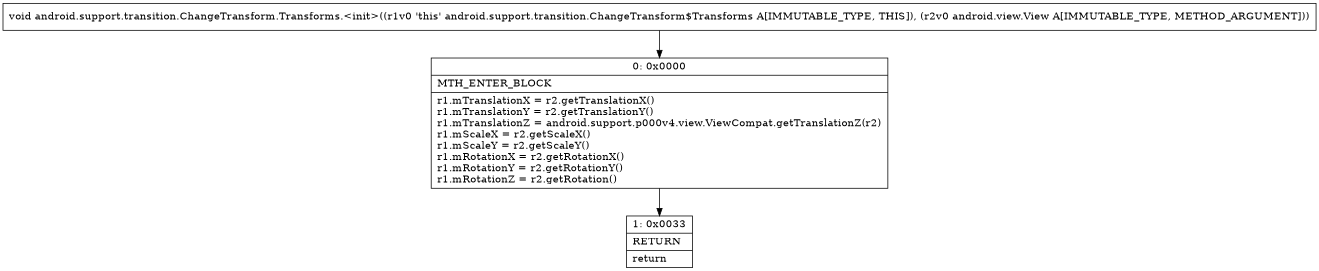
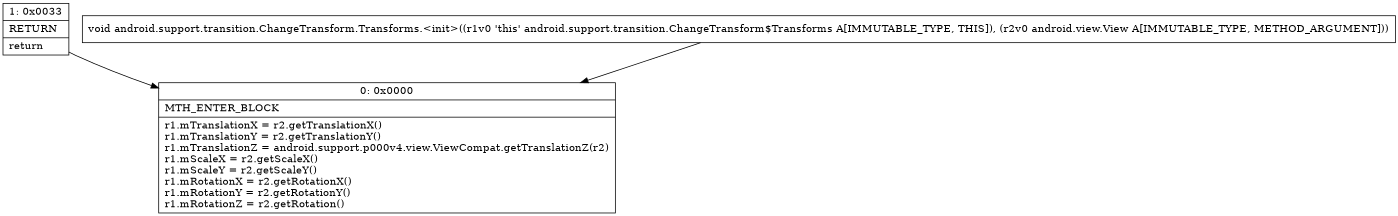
(660, 198) -> (110, 70)
